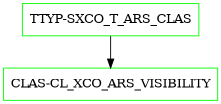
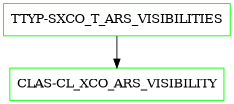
(111, 20) -> (117, 20)
